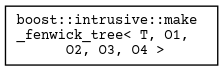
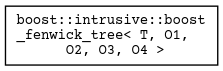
(112, 36) -> (112, 36)
